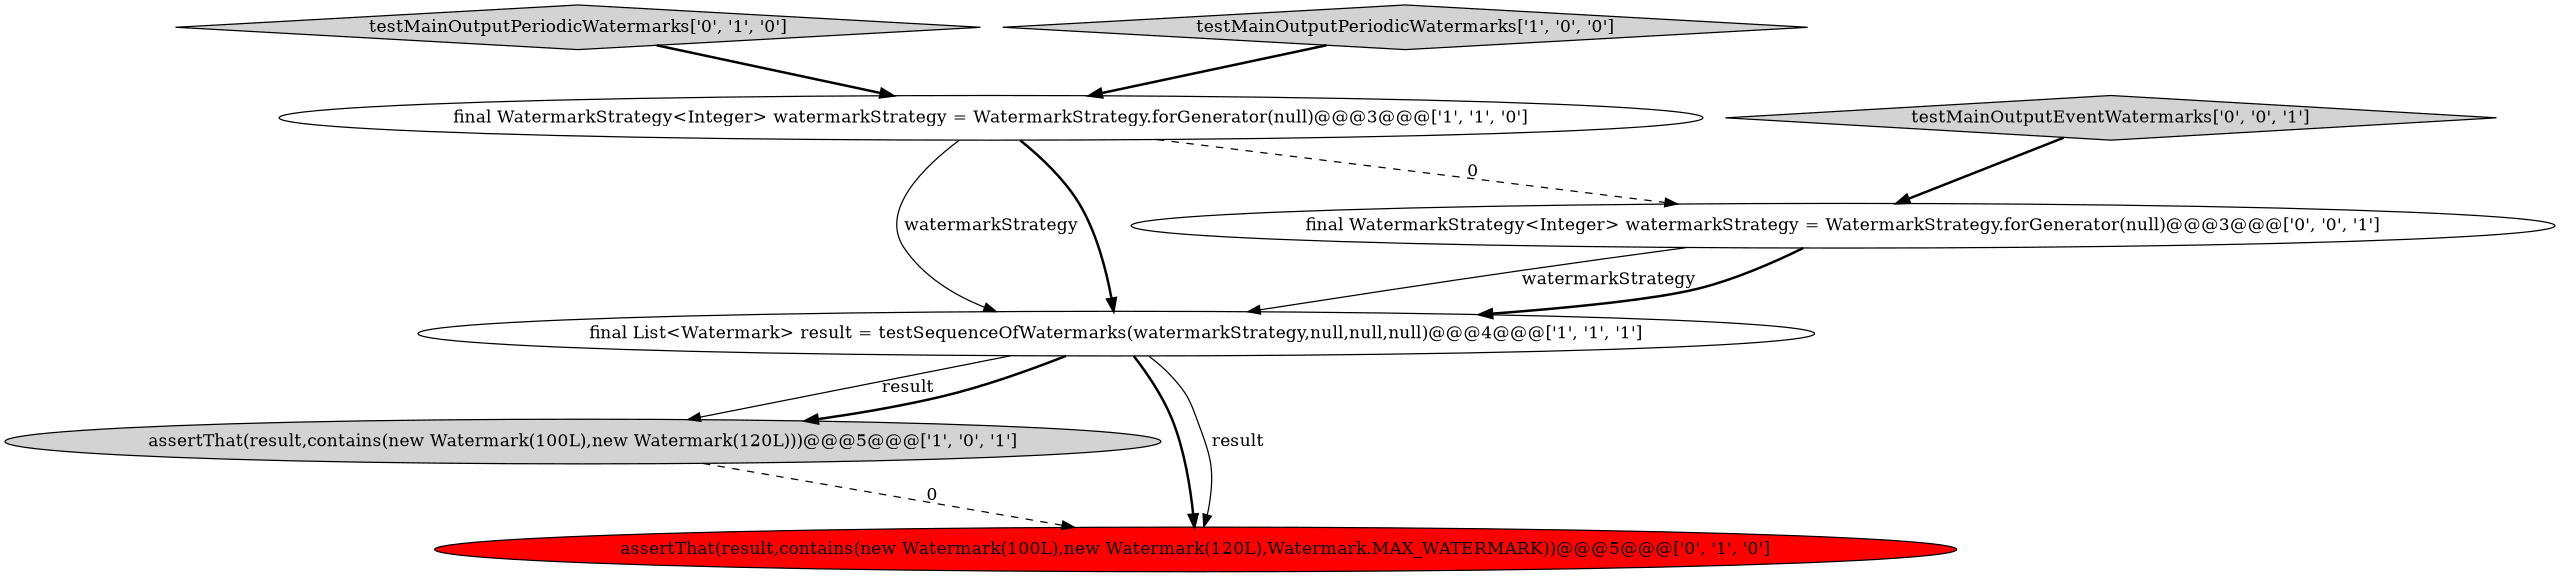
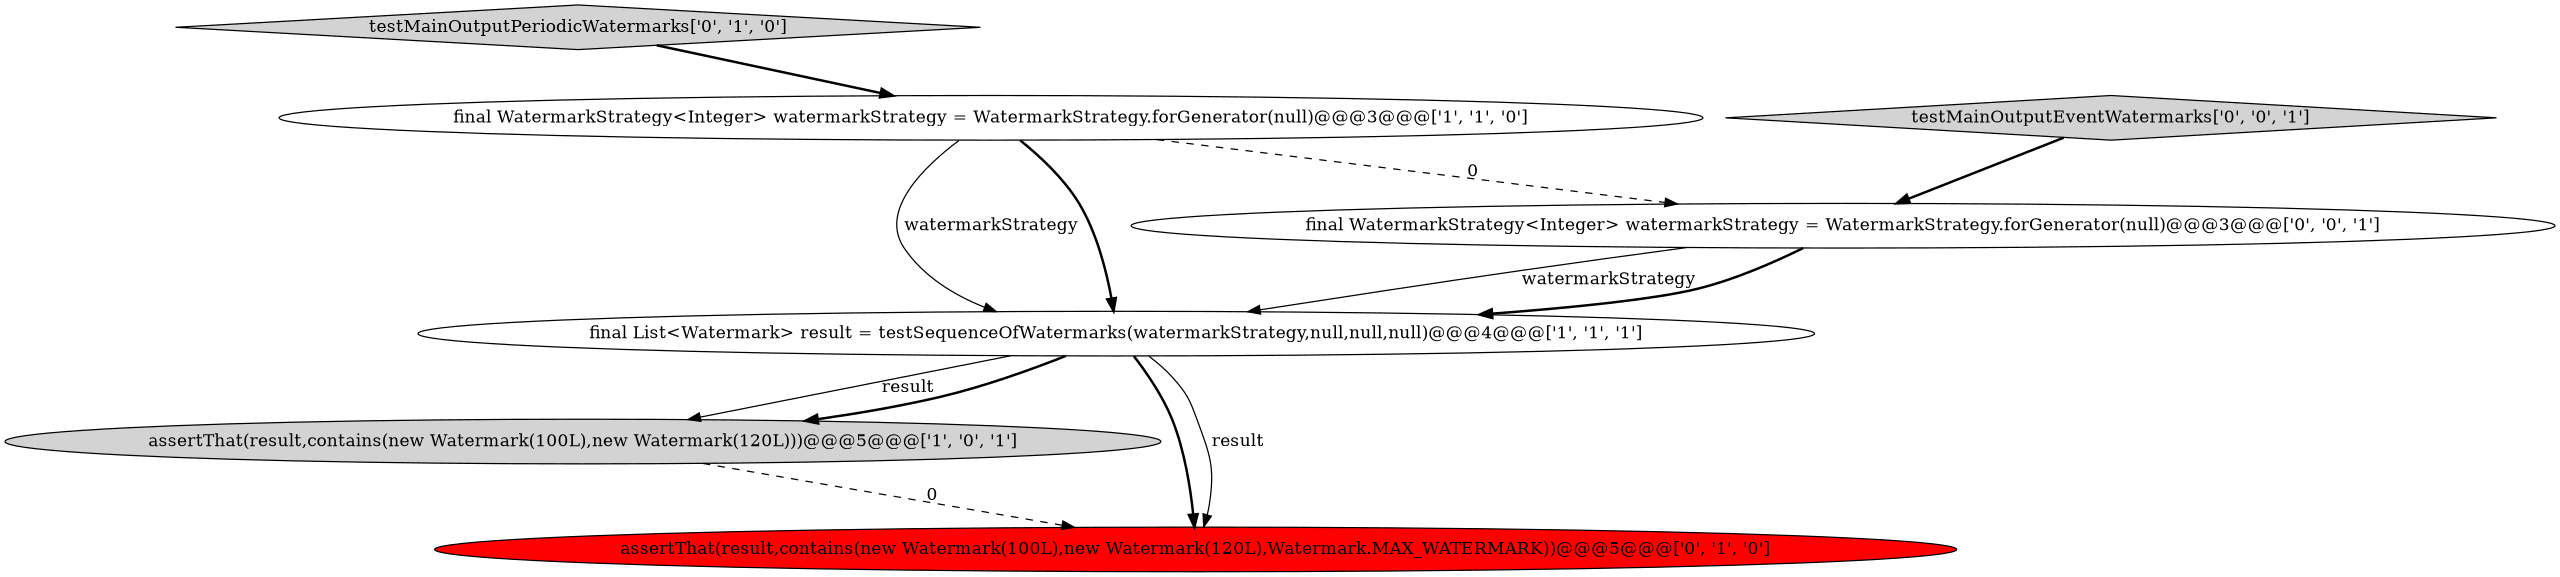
(1405, 27) -> none
